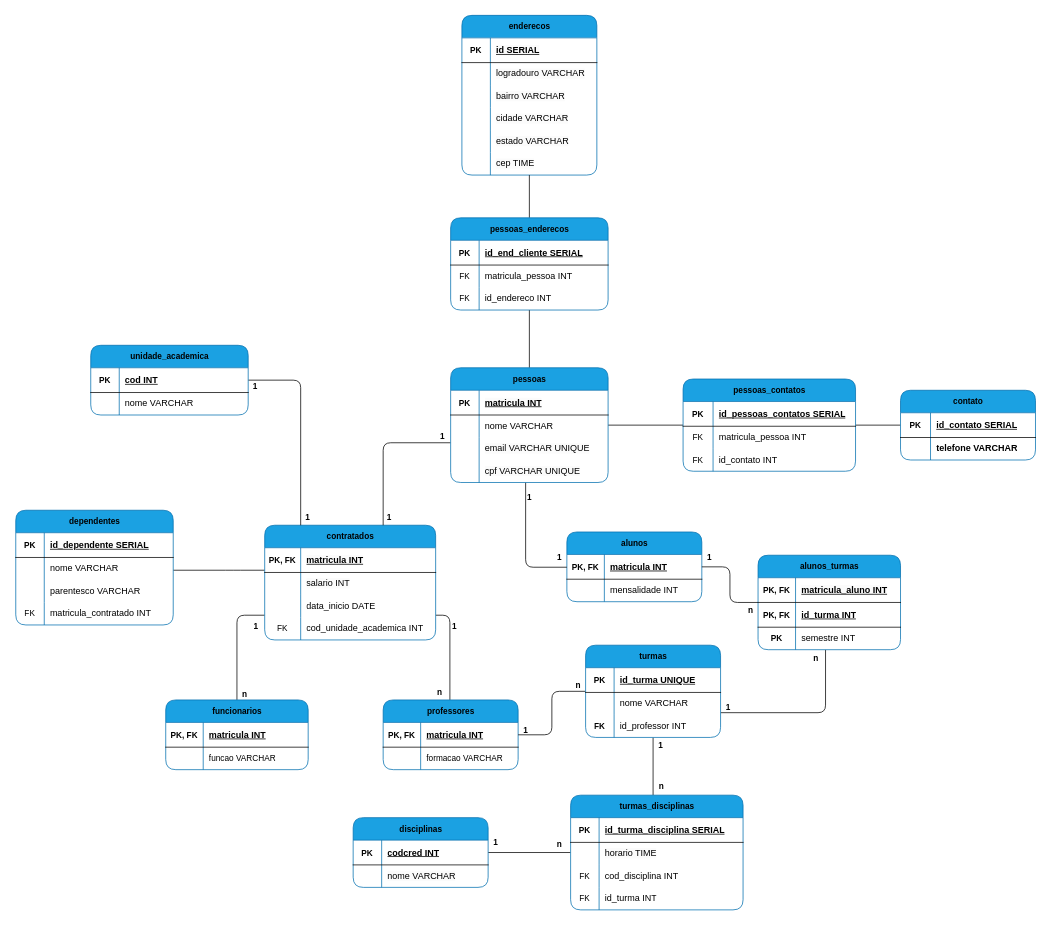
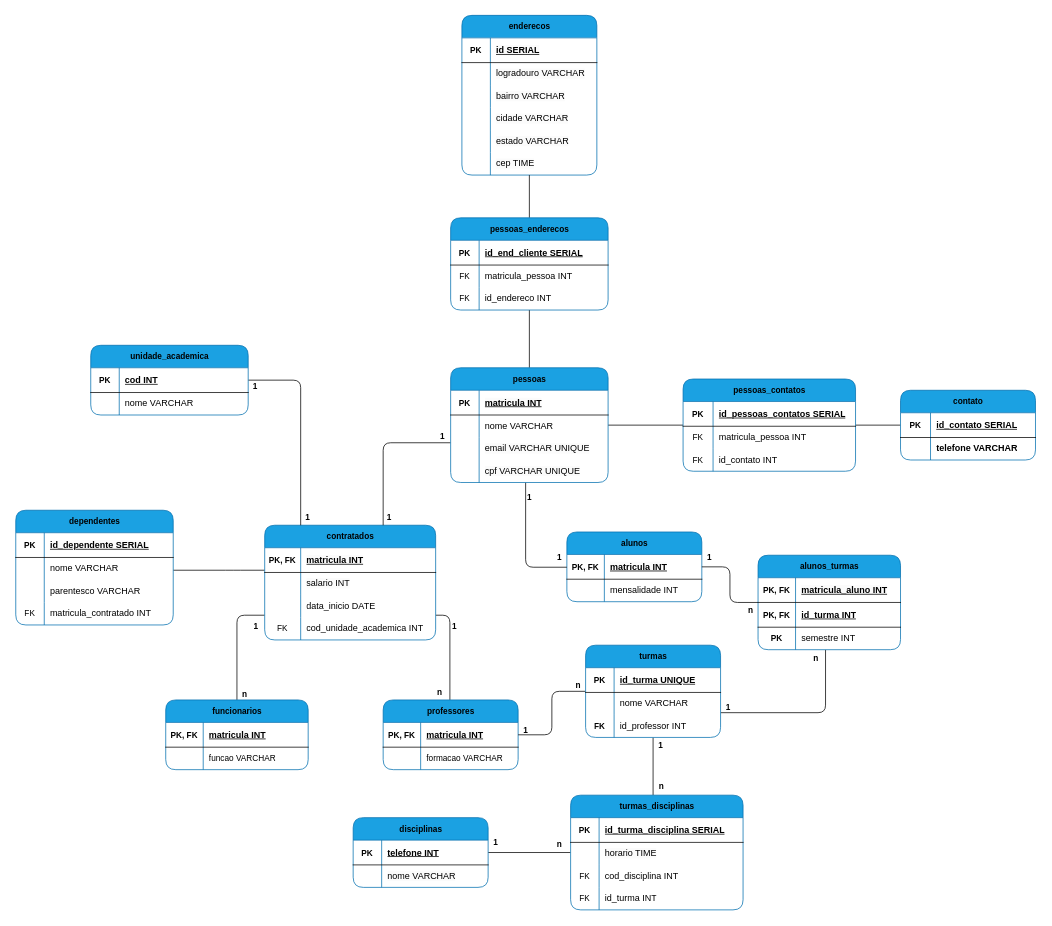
(412, 853) -> (413, 853)
